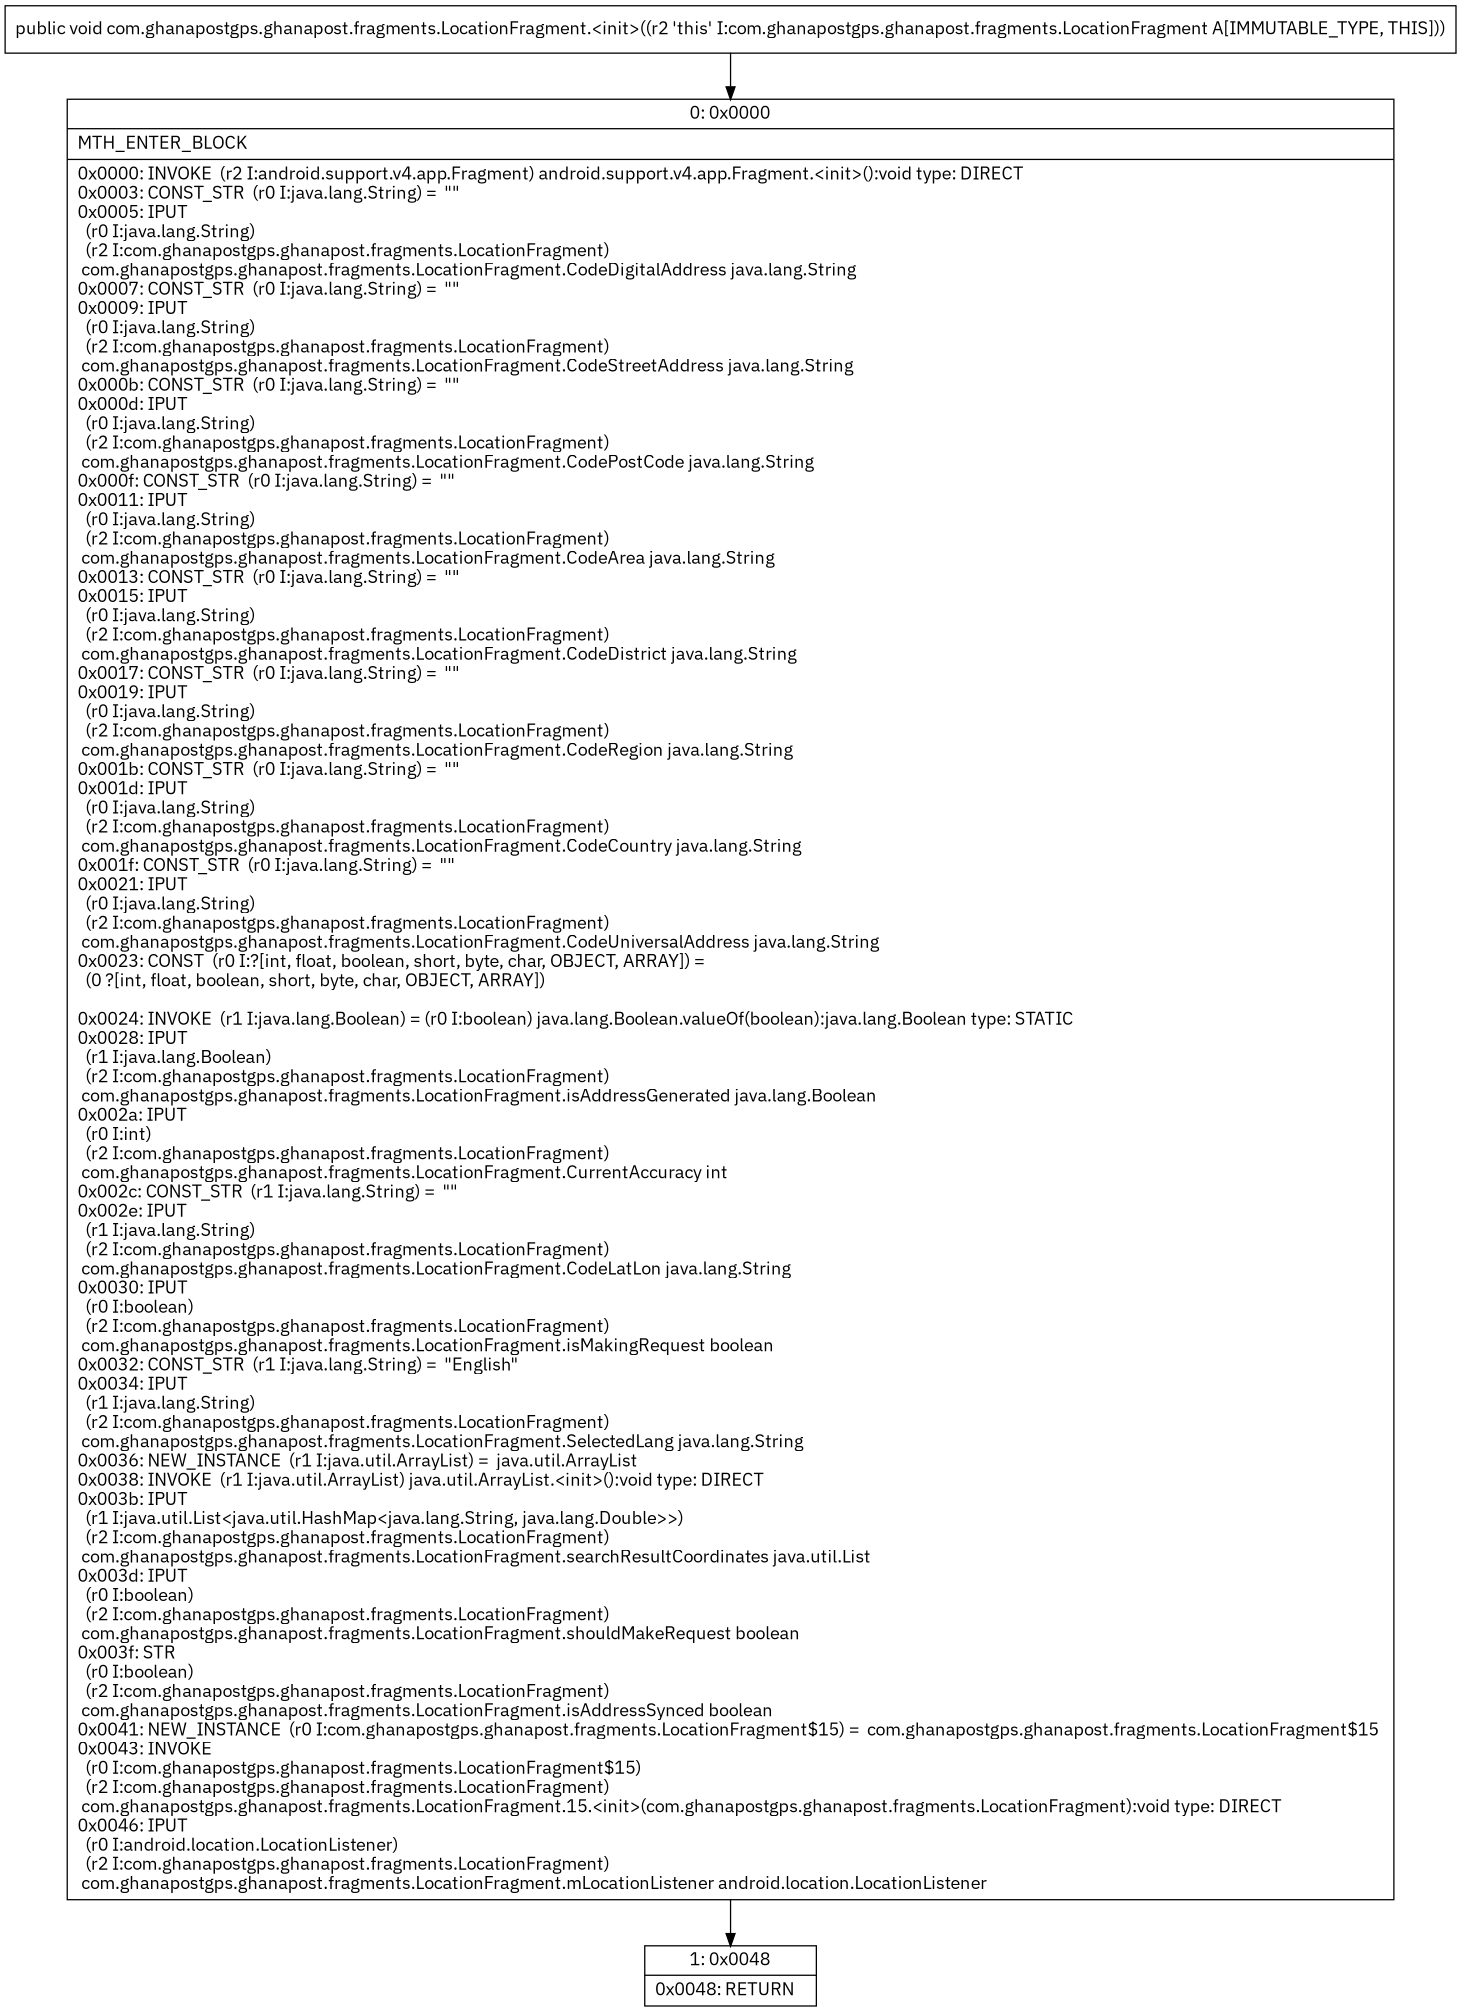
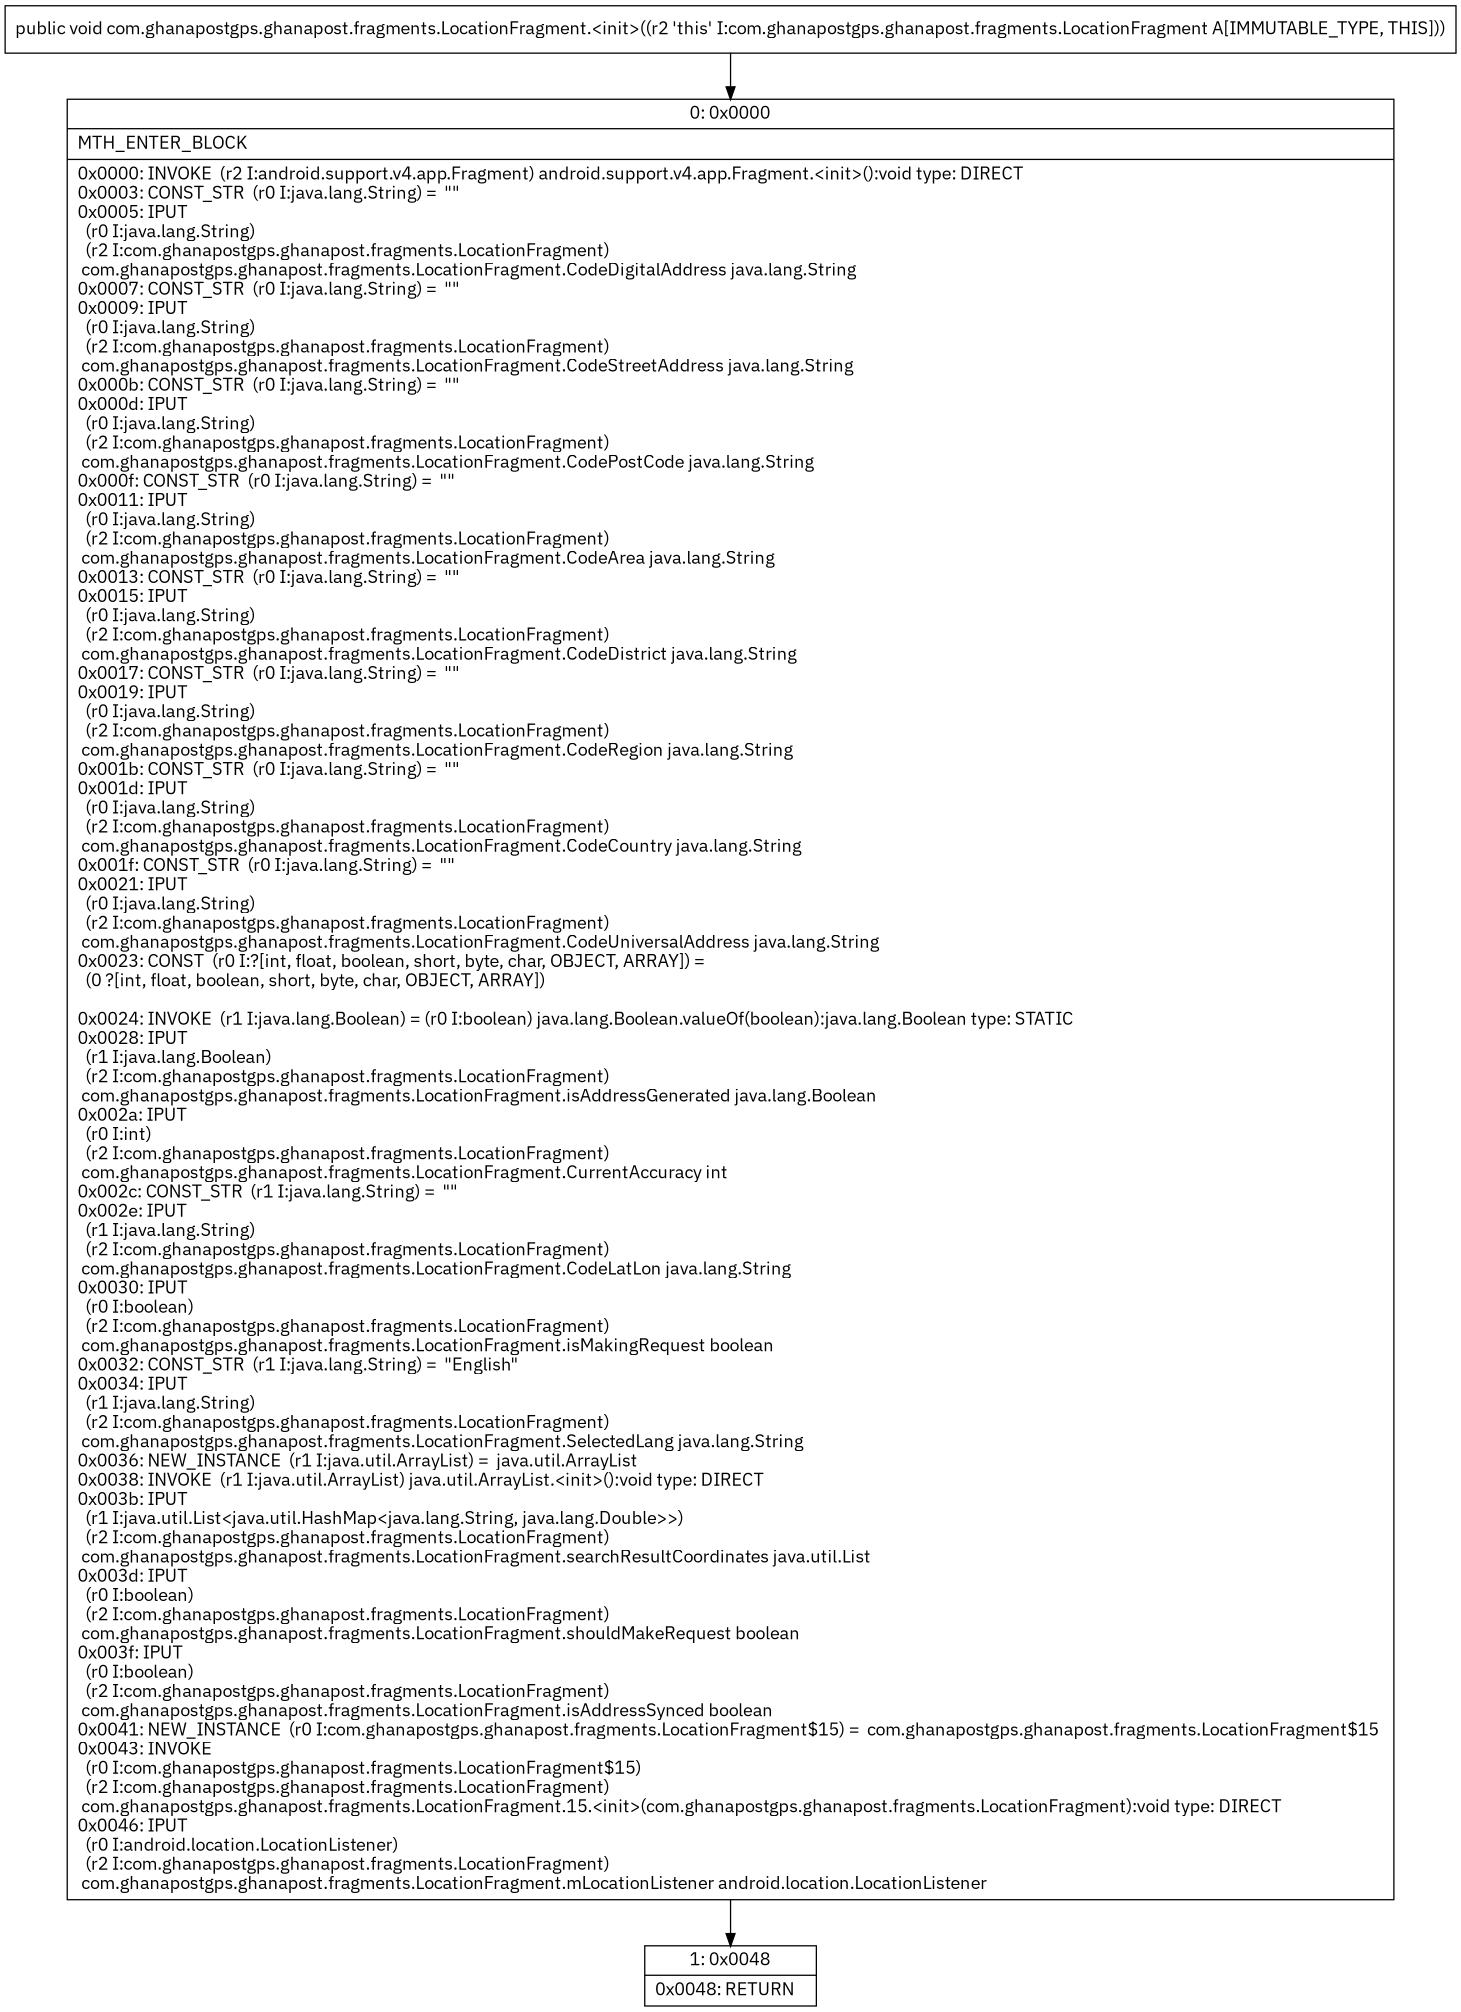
(131, 1653) -> (134, 1653)
